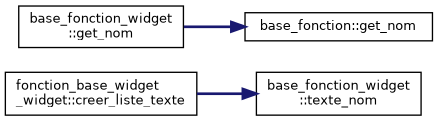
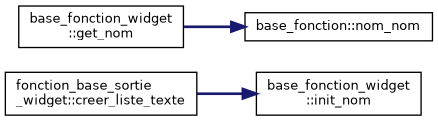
(339, 27) -> (339, 27)
(101, 94) -> (101, 94)
(339, 94) -> (339, 94)
